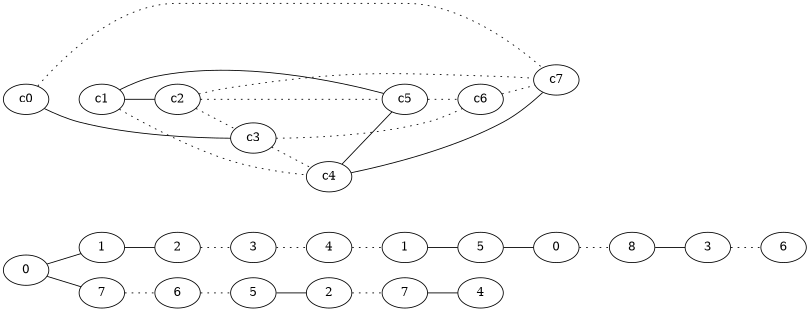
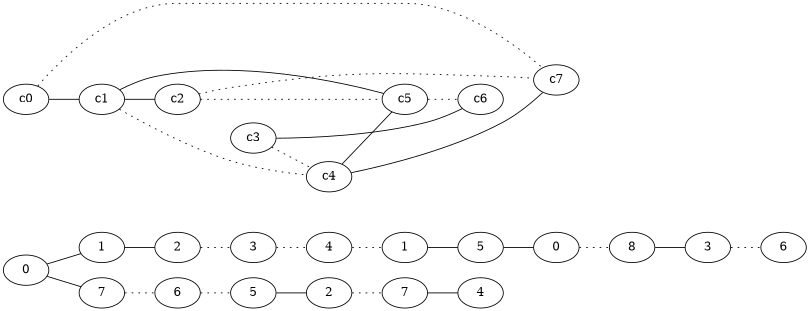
(519, 90) -> none
(216, 119) -> none
(136, 132) -> (64, 99)
(362, 133) -> (362, 133)
